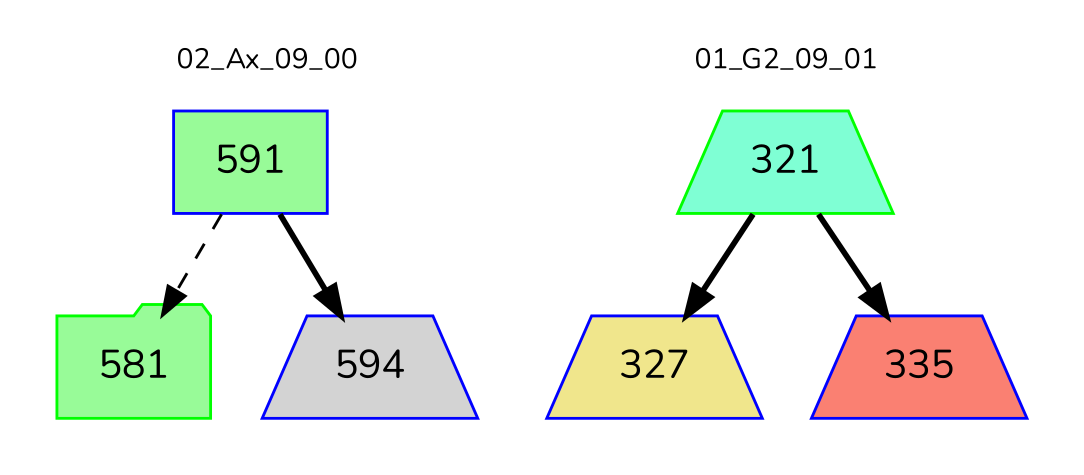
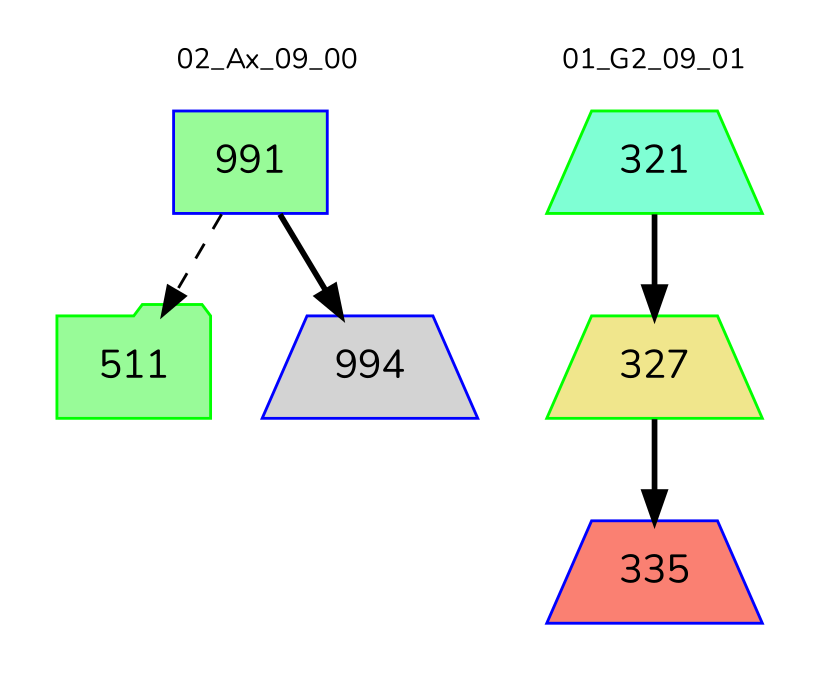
(250, 162) -> (250, 162)
(845, 253) -> (655, 456)
(134, 367) -> (134, 367)
(370, 367) -> (370, 367)
(655, 367) -> (655, 367)
